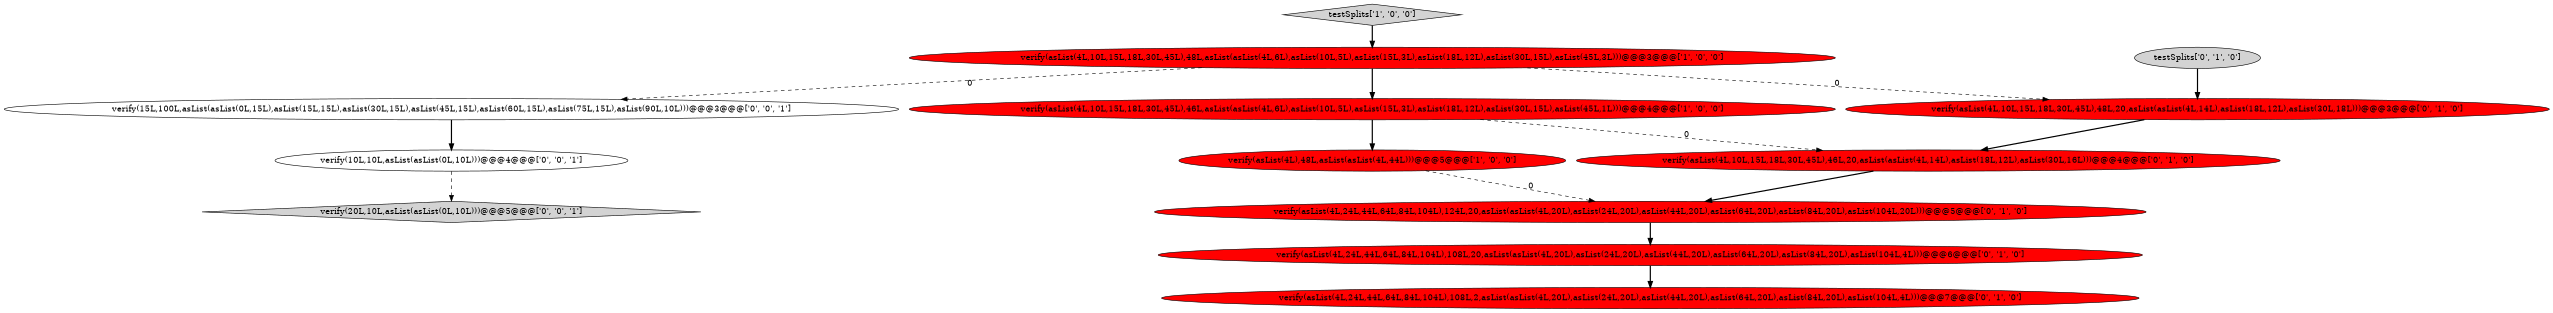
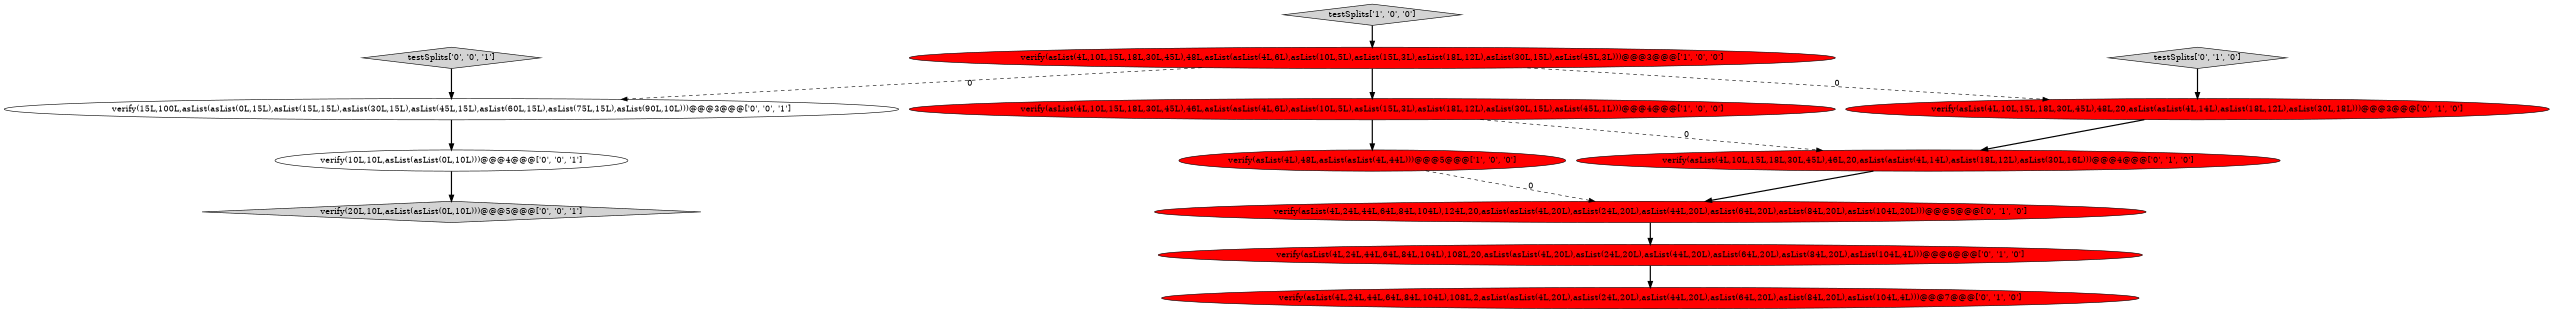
none -> (451, 58)
(2197, 58) -> (2197, 58)
(451, 183) -> (451, 183)
